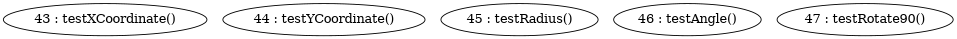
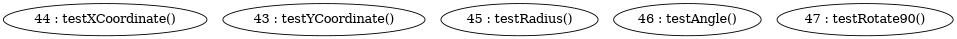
(105, 20) -> (105, 20)
(324, 20) -> (324, 20)
